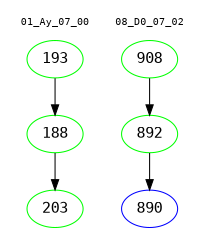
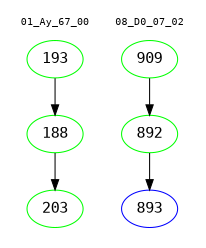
(56, 22) -> (56, 22)
(150, 59) -> (150, 59)
(150, 209) -> (150, 209)
